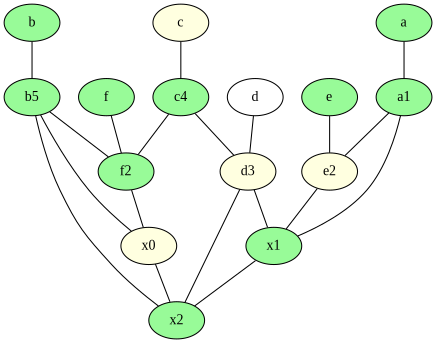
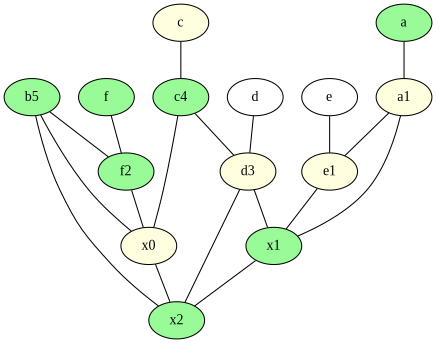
(32, 23) -> none
(330, 97) -> (330, 97)
(404, 97) -> (404, 97)
(153, 134) -> (167, 172)
(330, 172) -> (330, 172)
